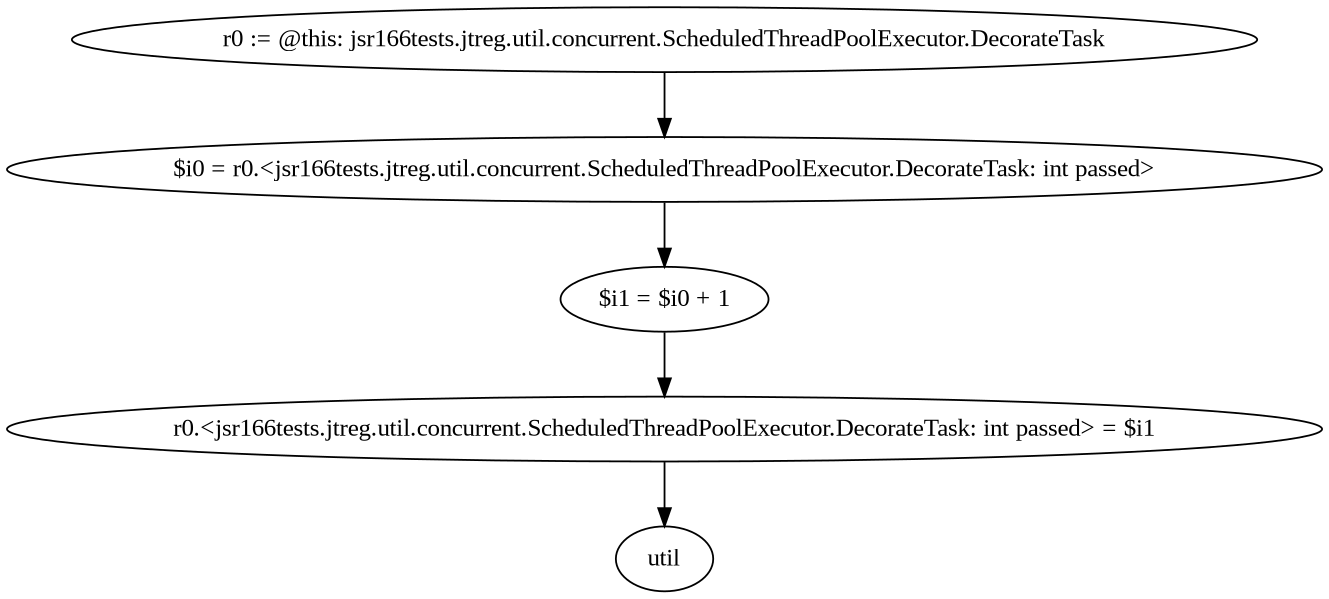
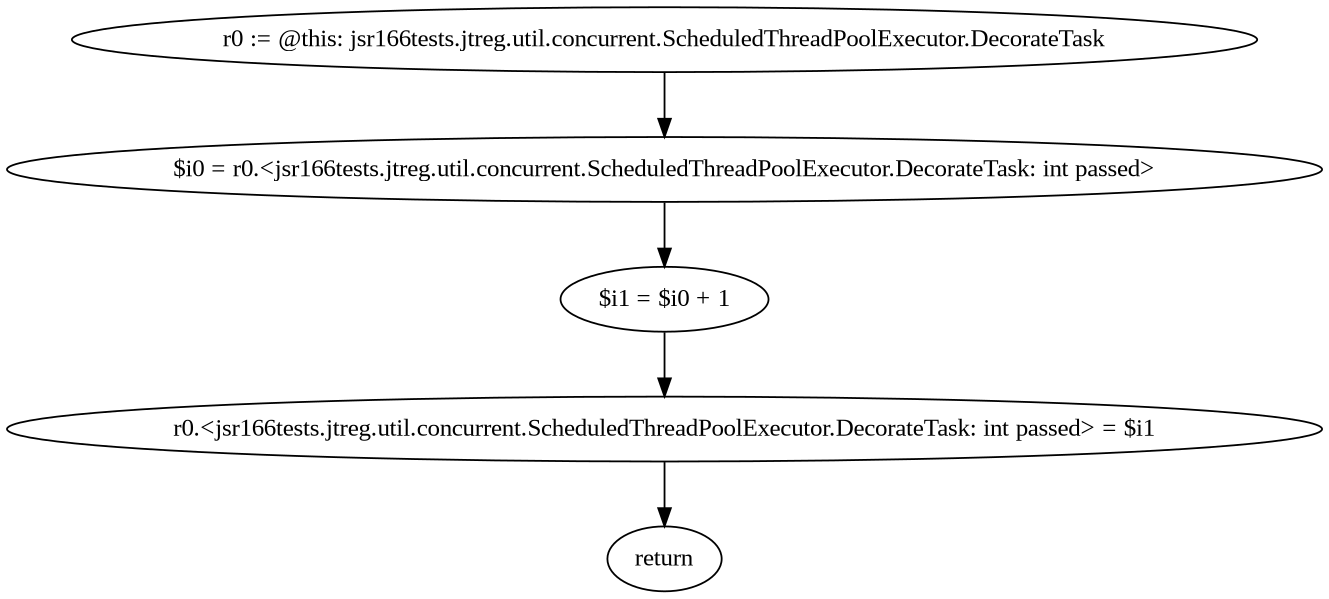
(665, 559) -> (665, 559)
